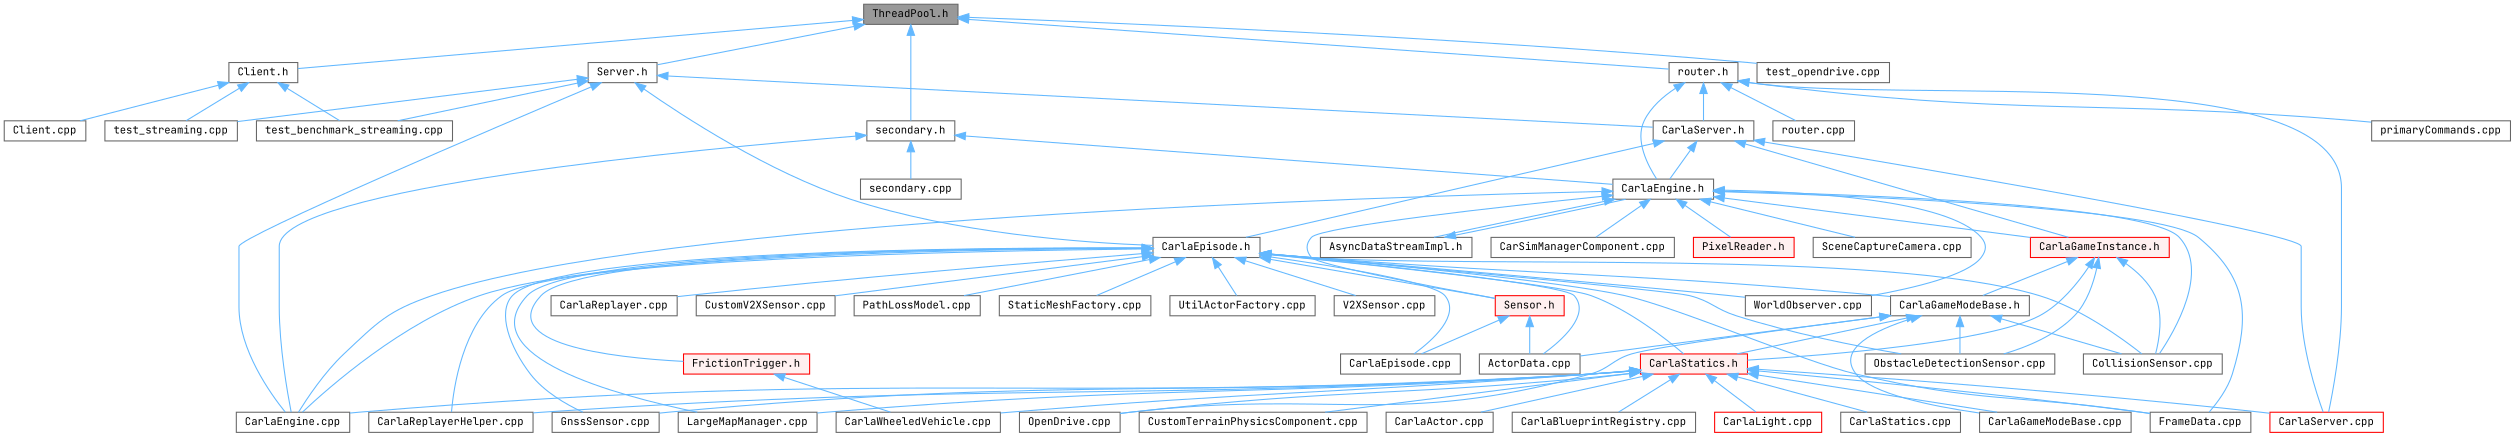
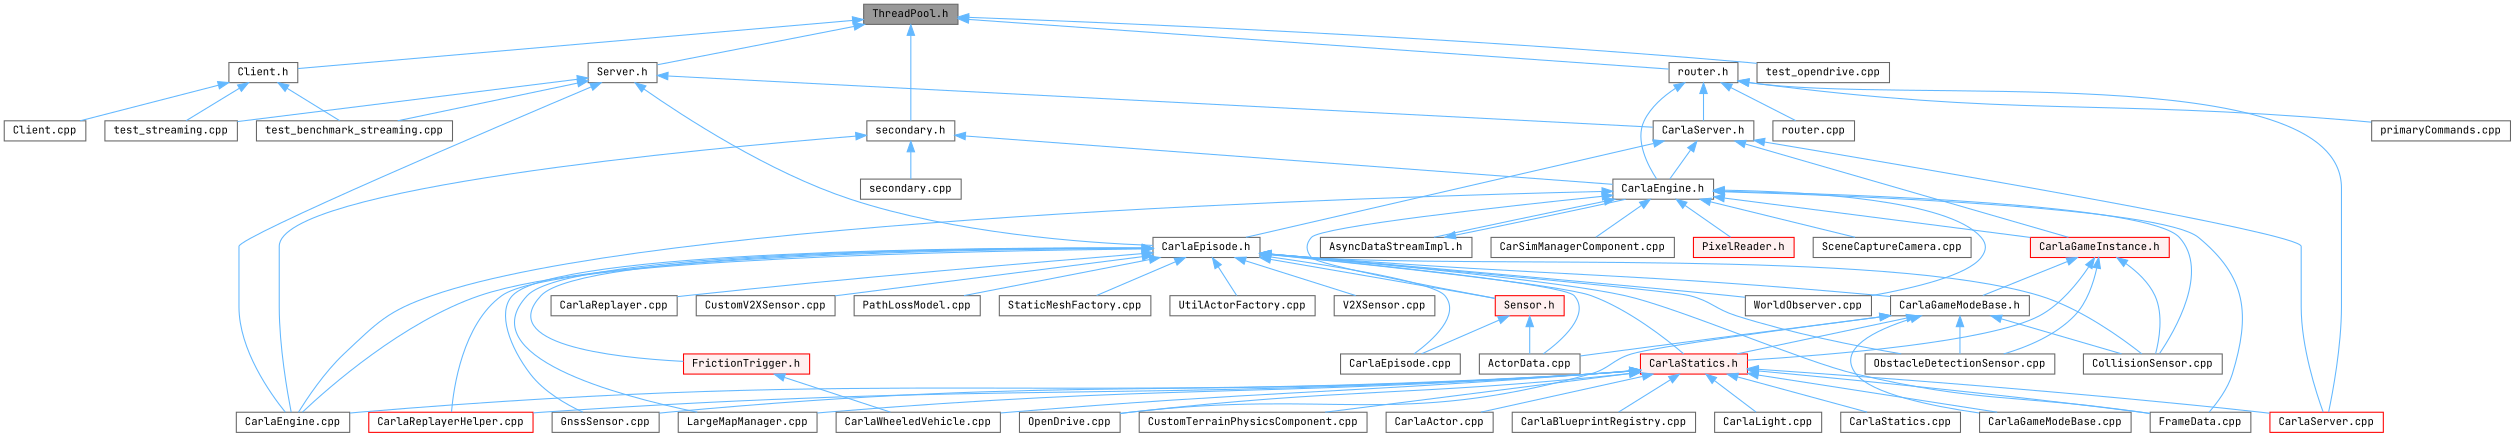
(451, 422) -> (451, 422)
(1768, 422) -> (1768, 422)
